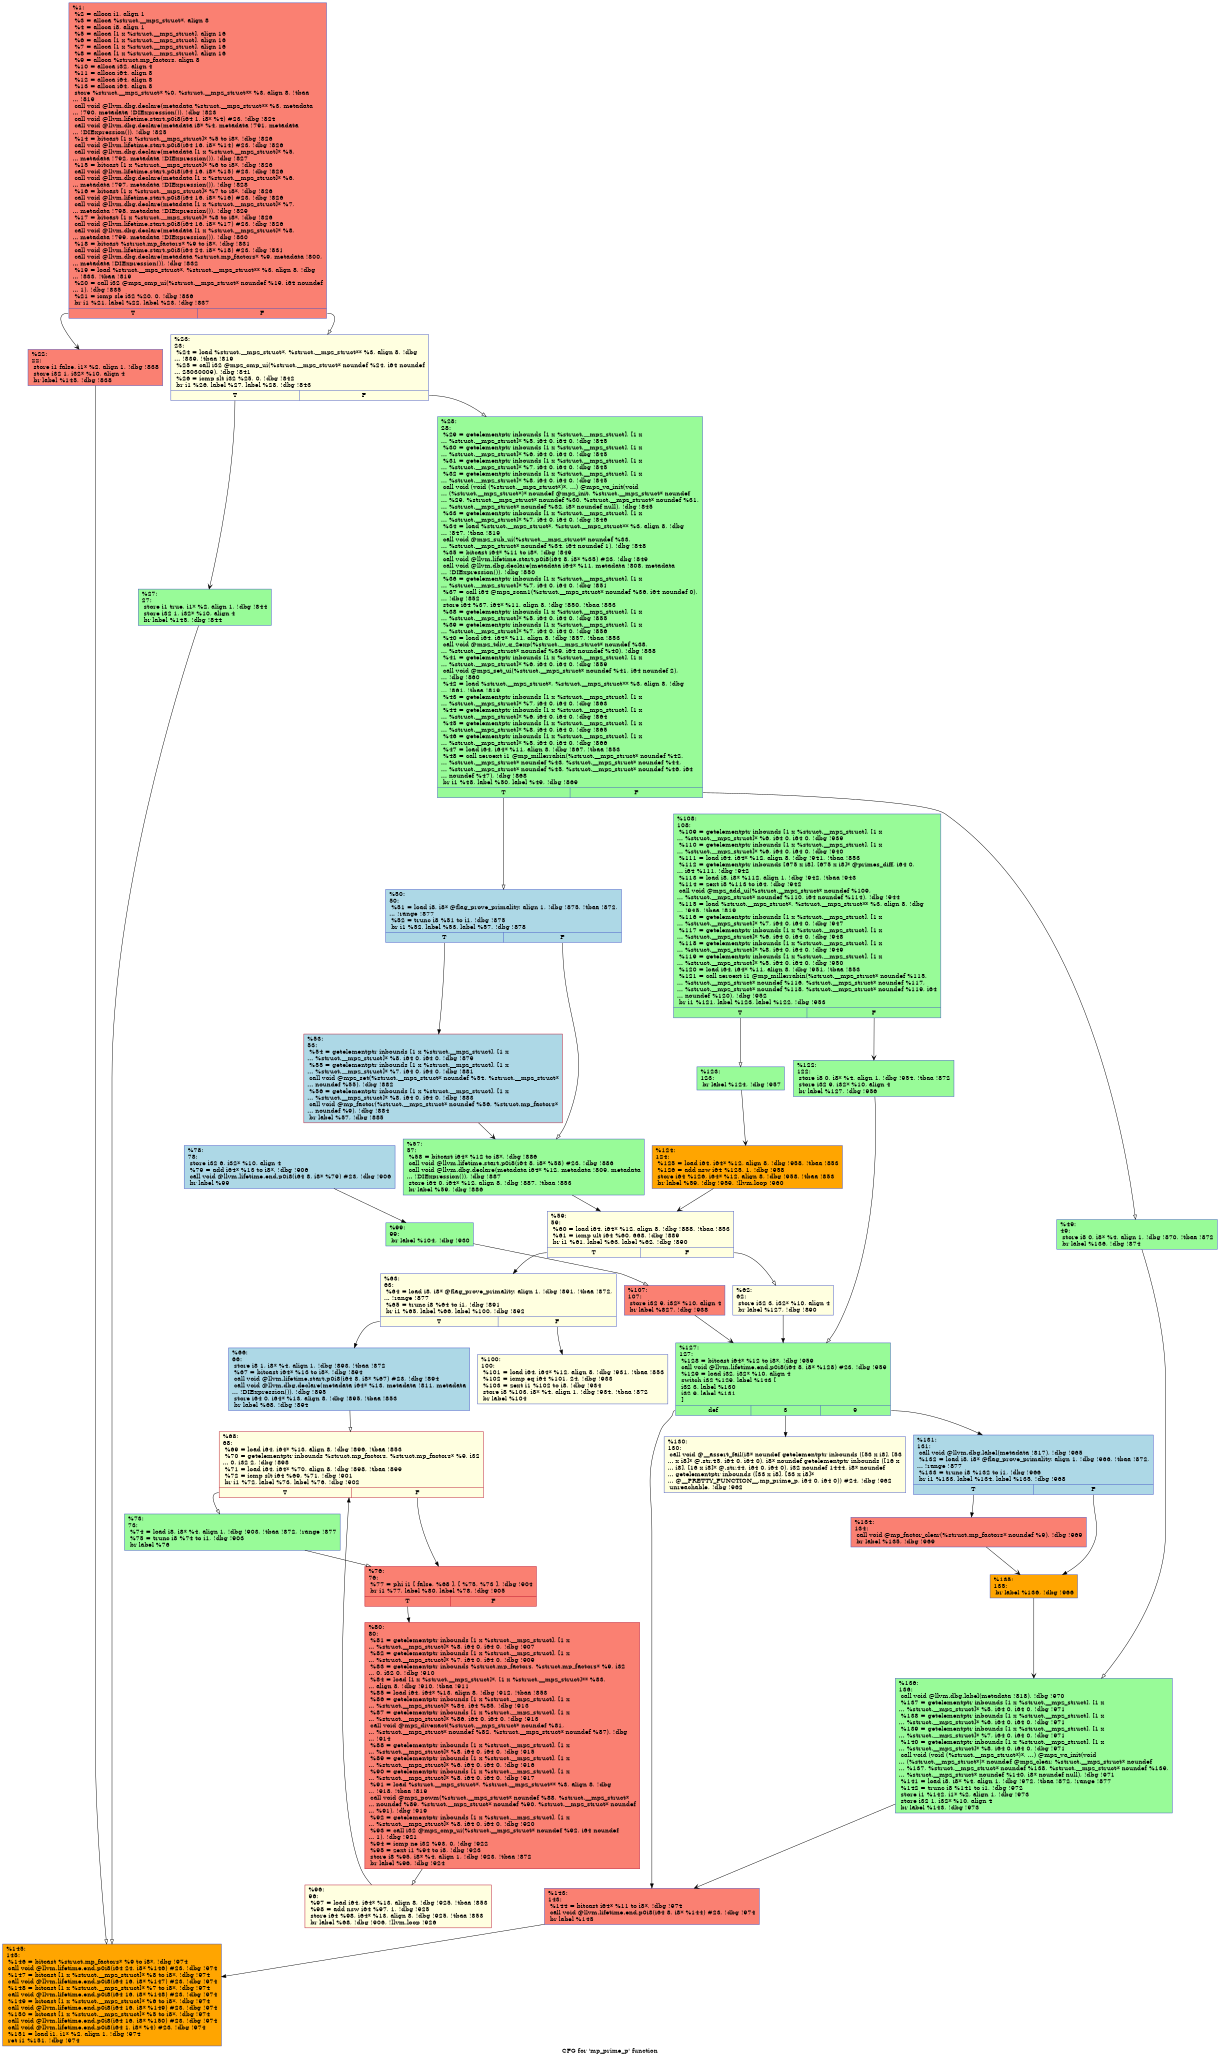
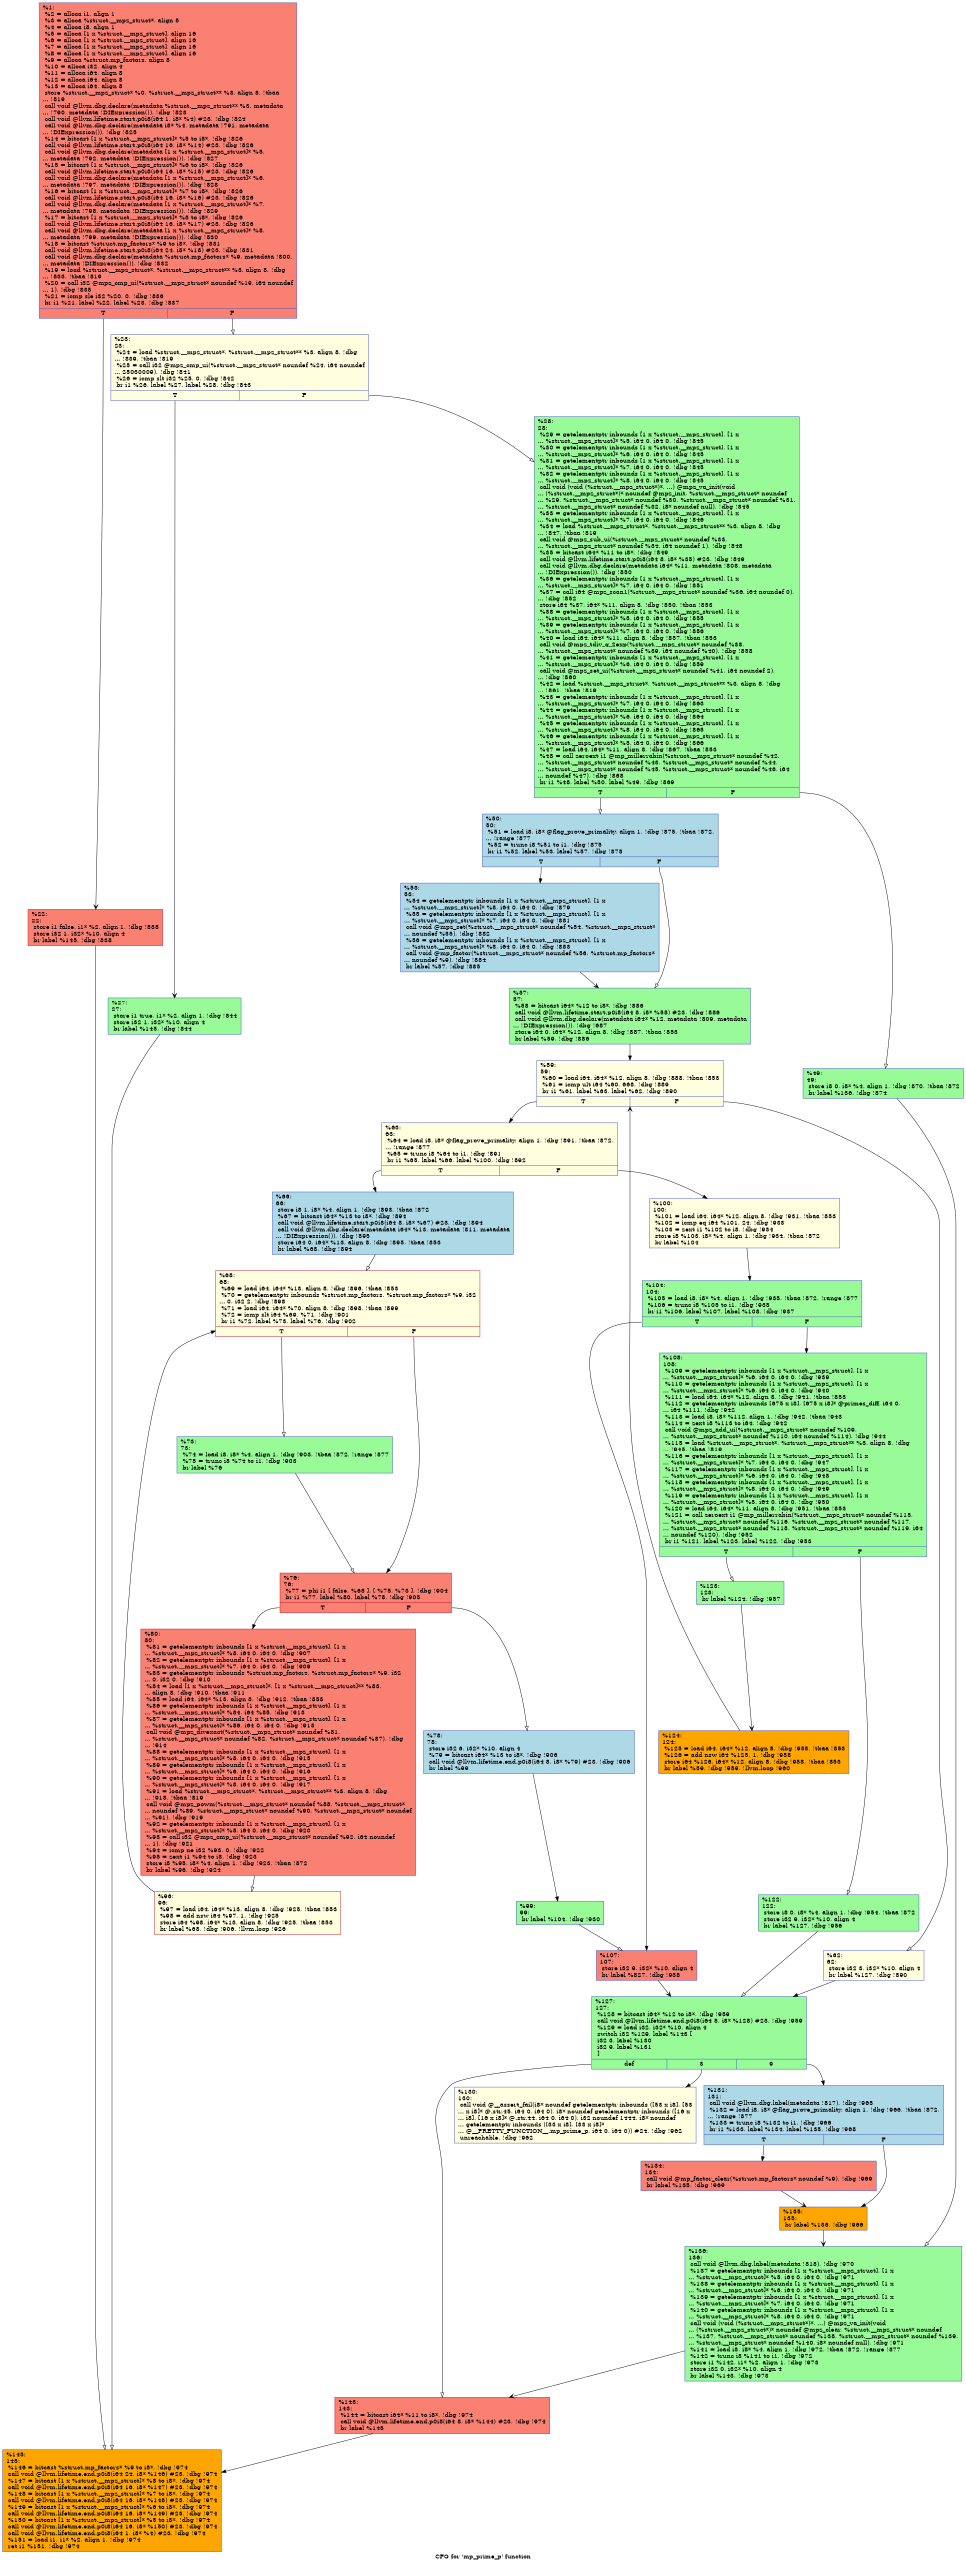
(95, 368) -> (95, 928)
(874, 1037) -> (867, 1725)
(433, 1078) -> (530, 928)
(248, 1170) -> (492, 1755)
(454, 1177) -> (560, 1026)
none -> (752, 1304)
(652, 1644) -> (442, 2165)
none -> (508, 1653)
(946, 1801) -> (735, 2369)
(652, 1906) -> (442, 2415)
